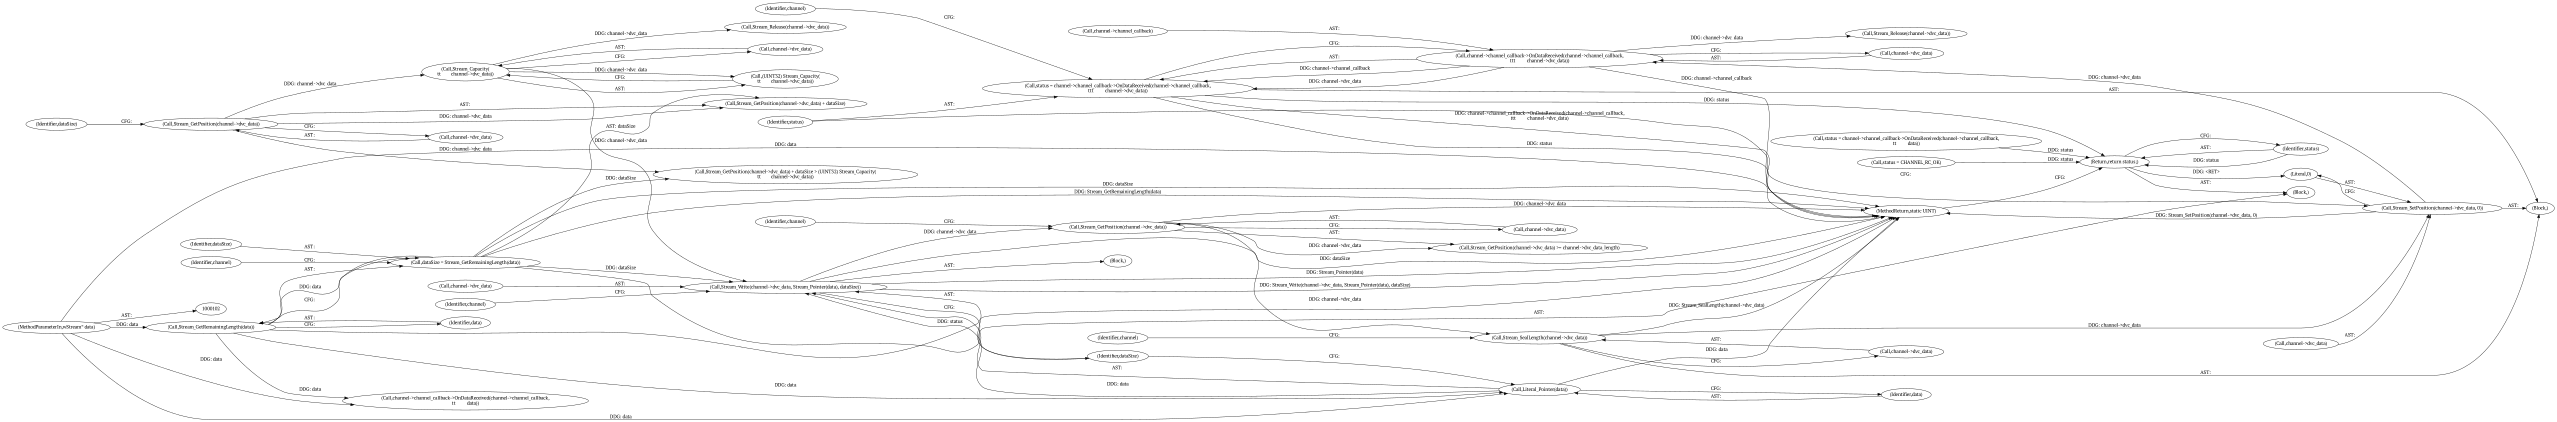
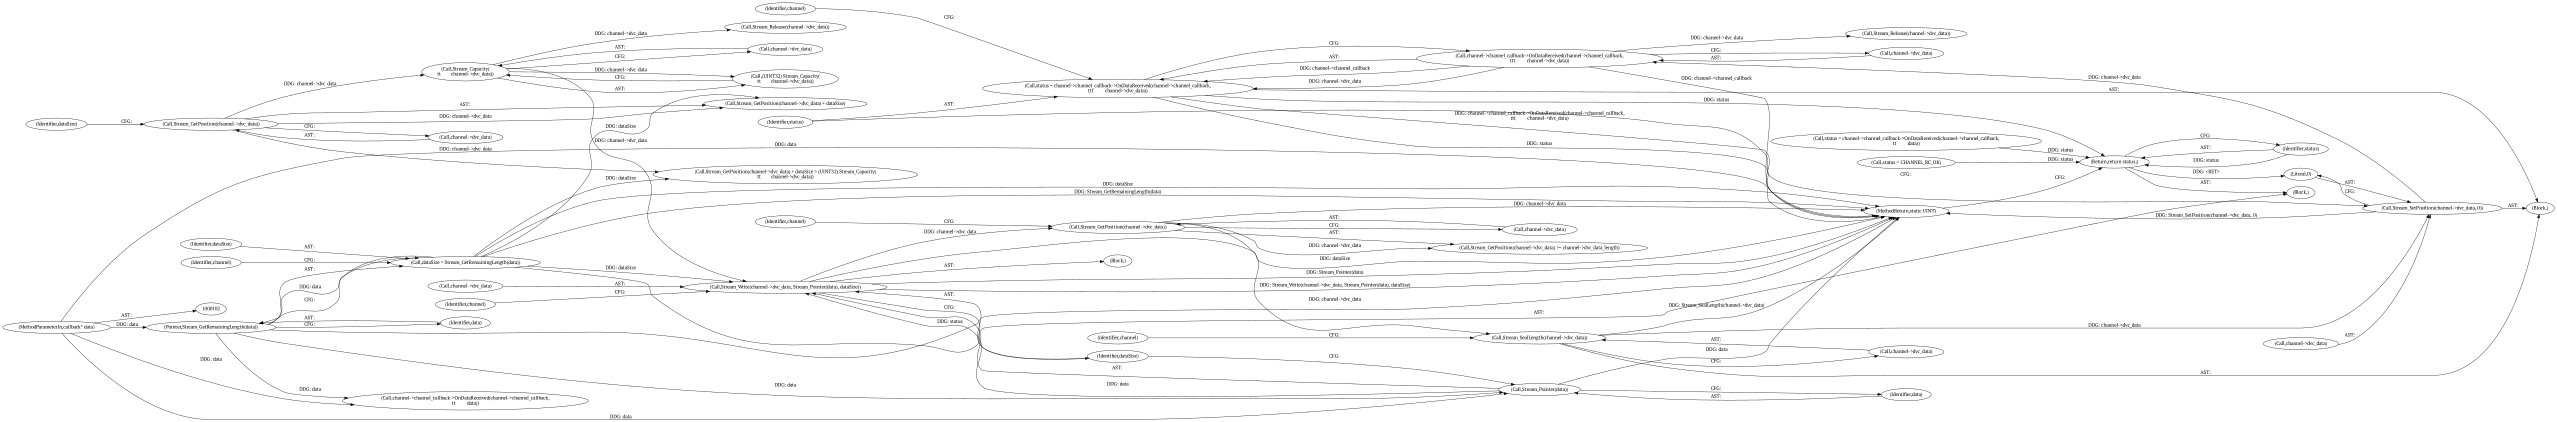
(1118, 31) -> none
(621, 126) -> (621, 126)
(56, 327) -> (56, 327)
(211, 327) -> (211, 327)
(1540, 390) -> (1540, 390)
